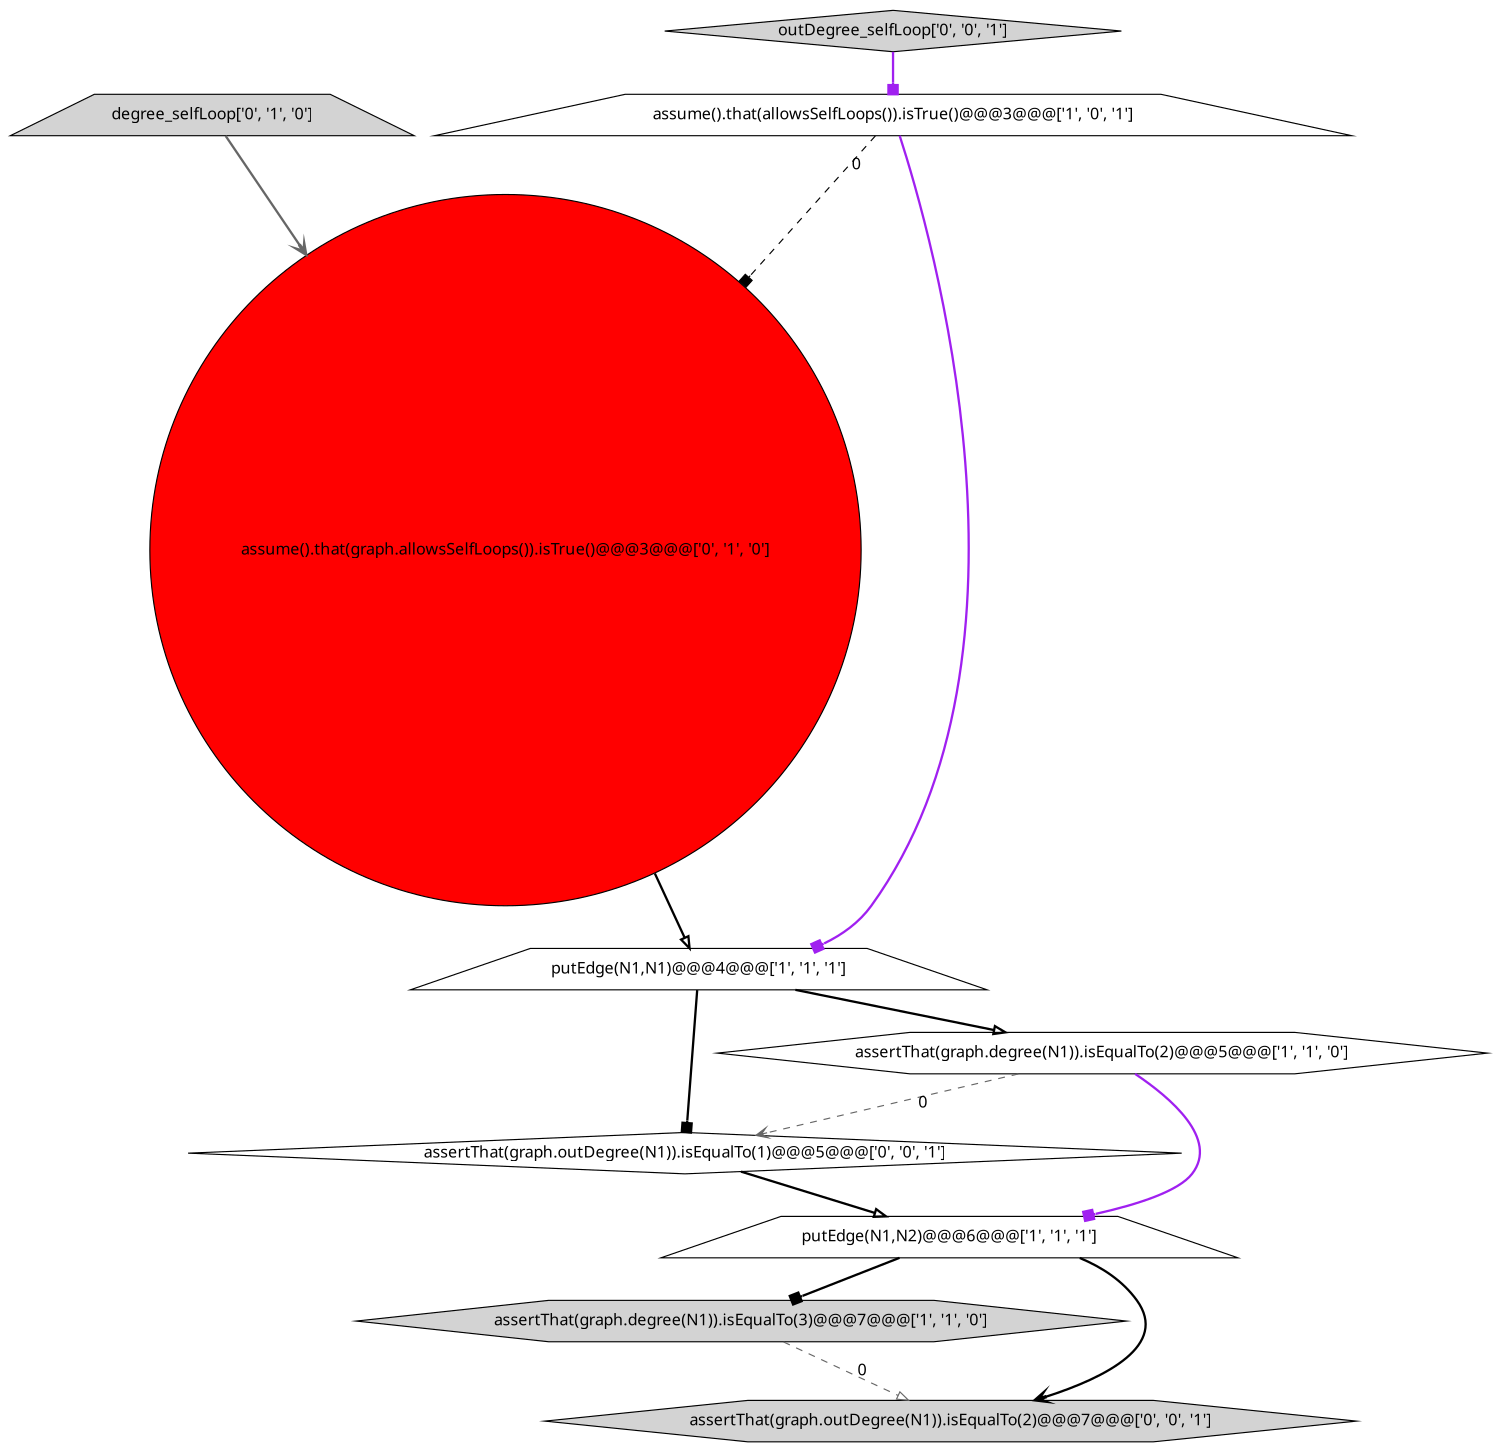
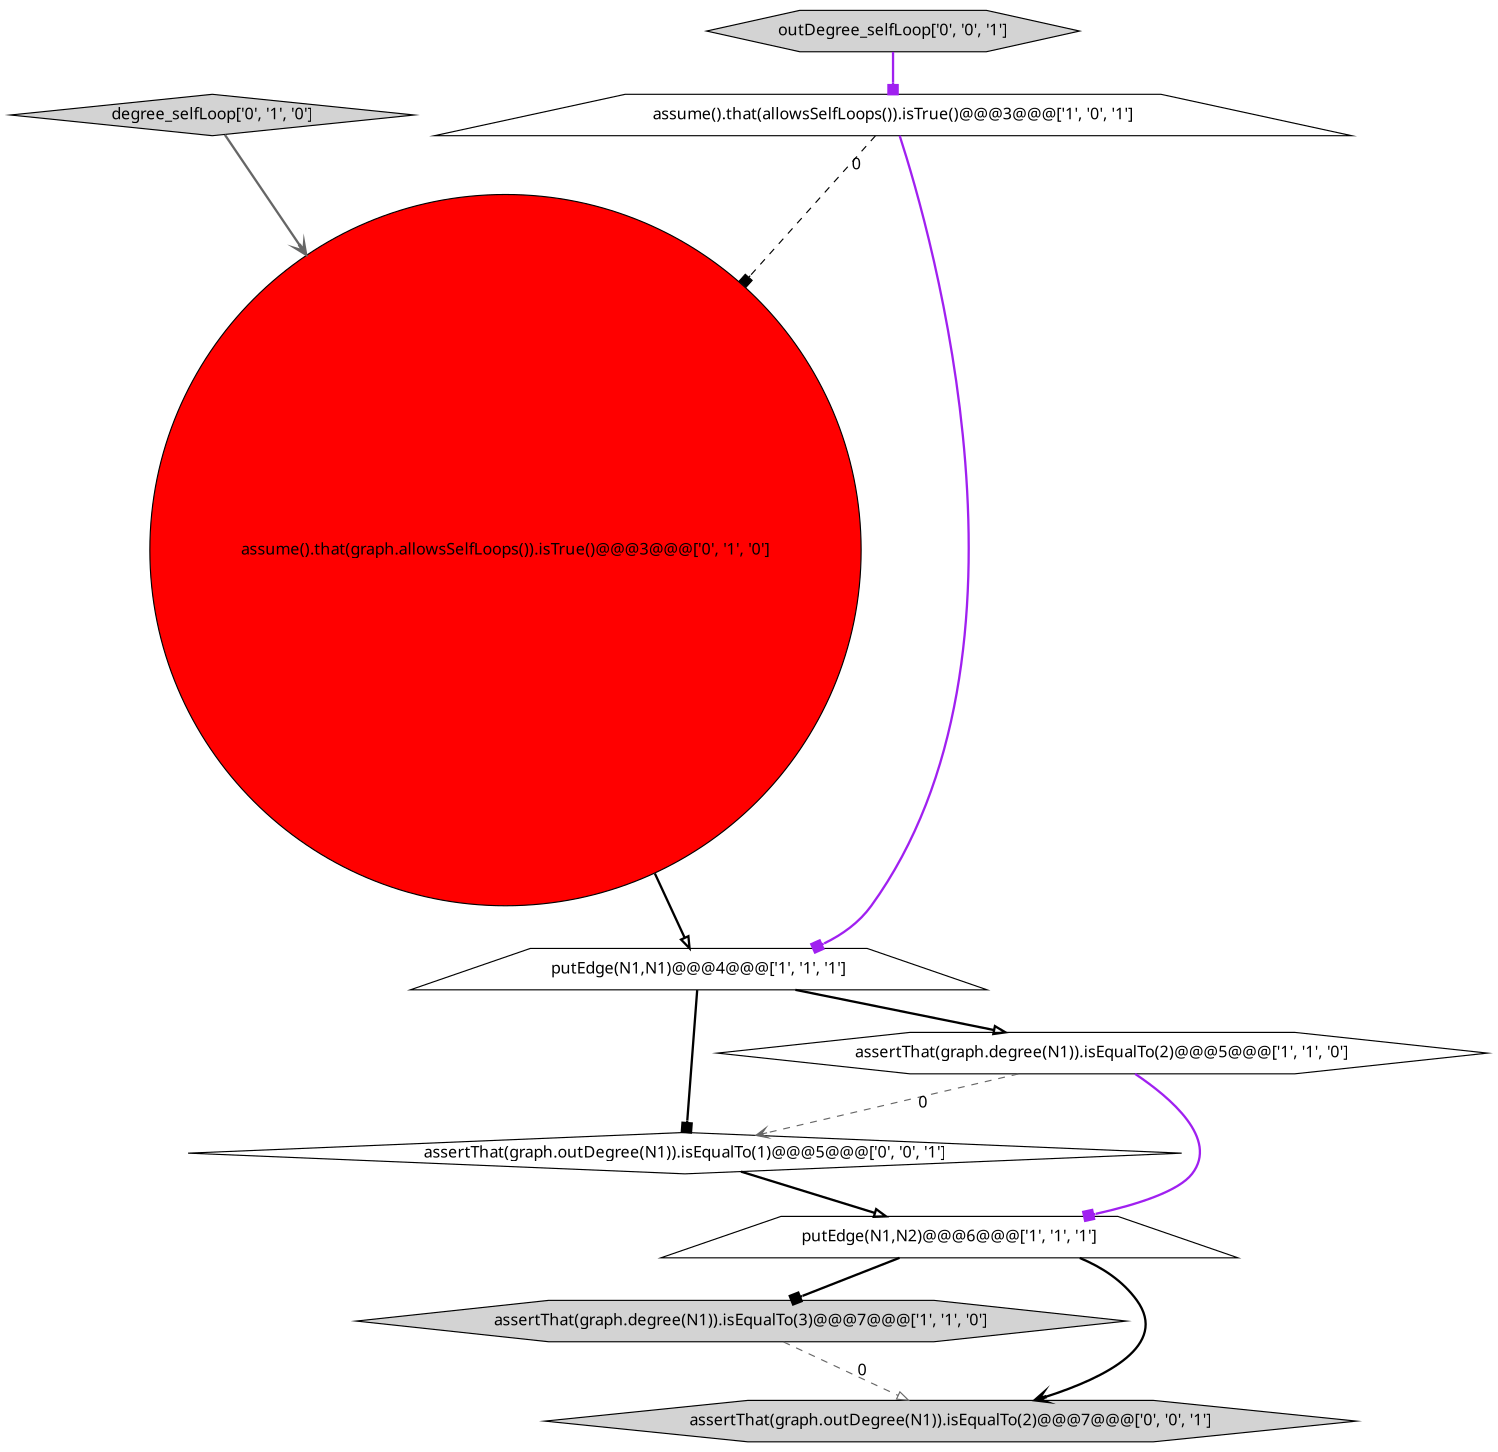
(893, 31) -> (893, 31)
(212, 115) -> (212, 115)
